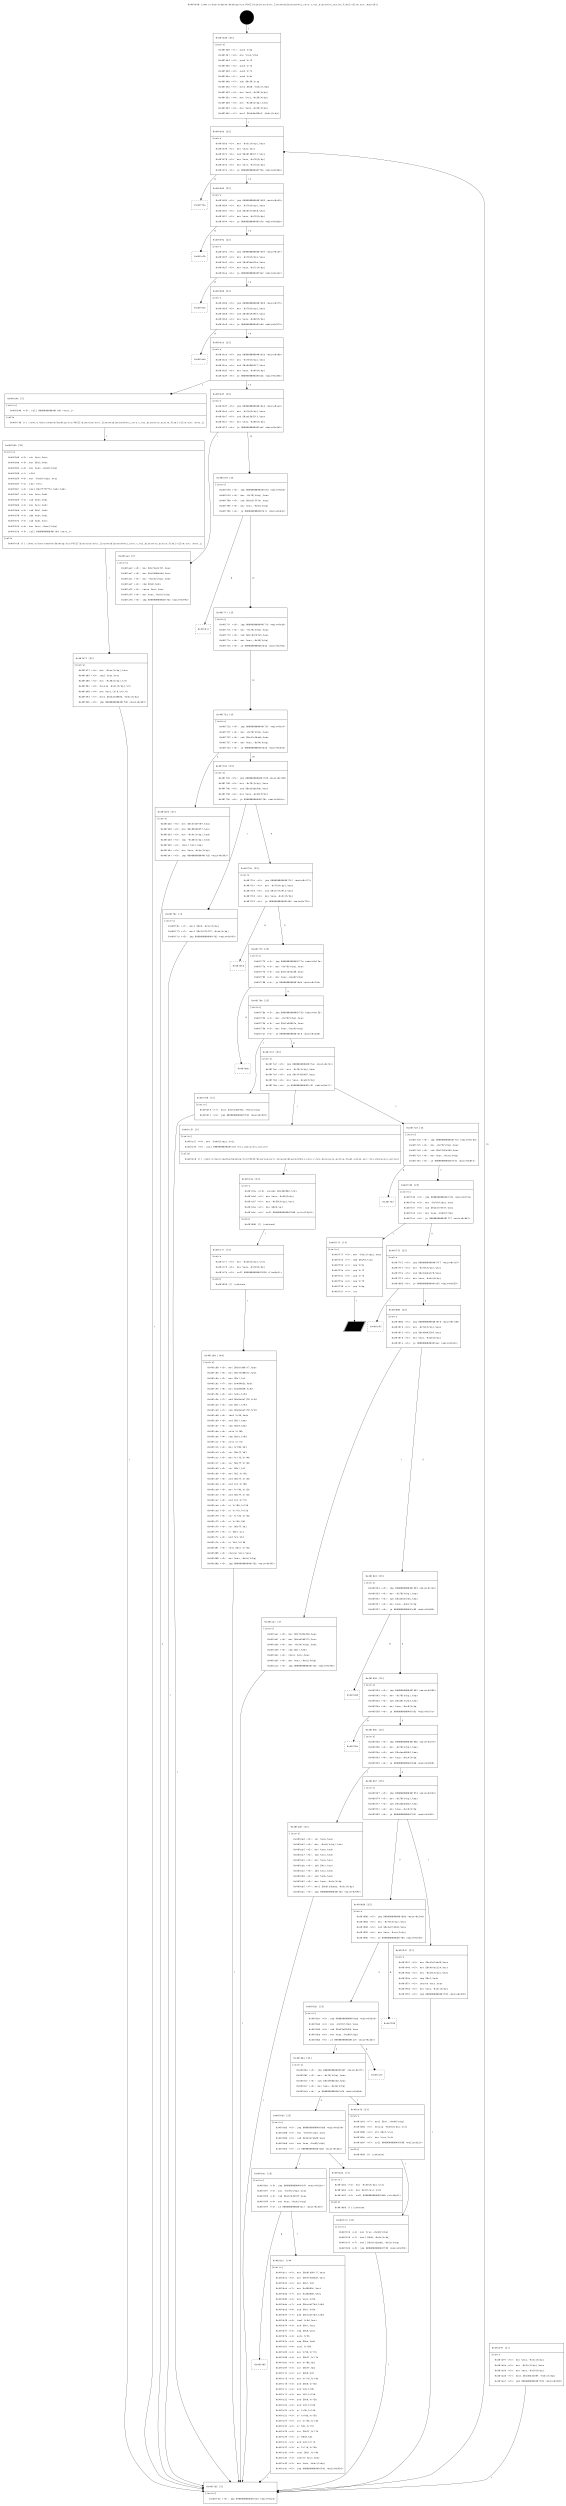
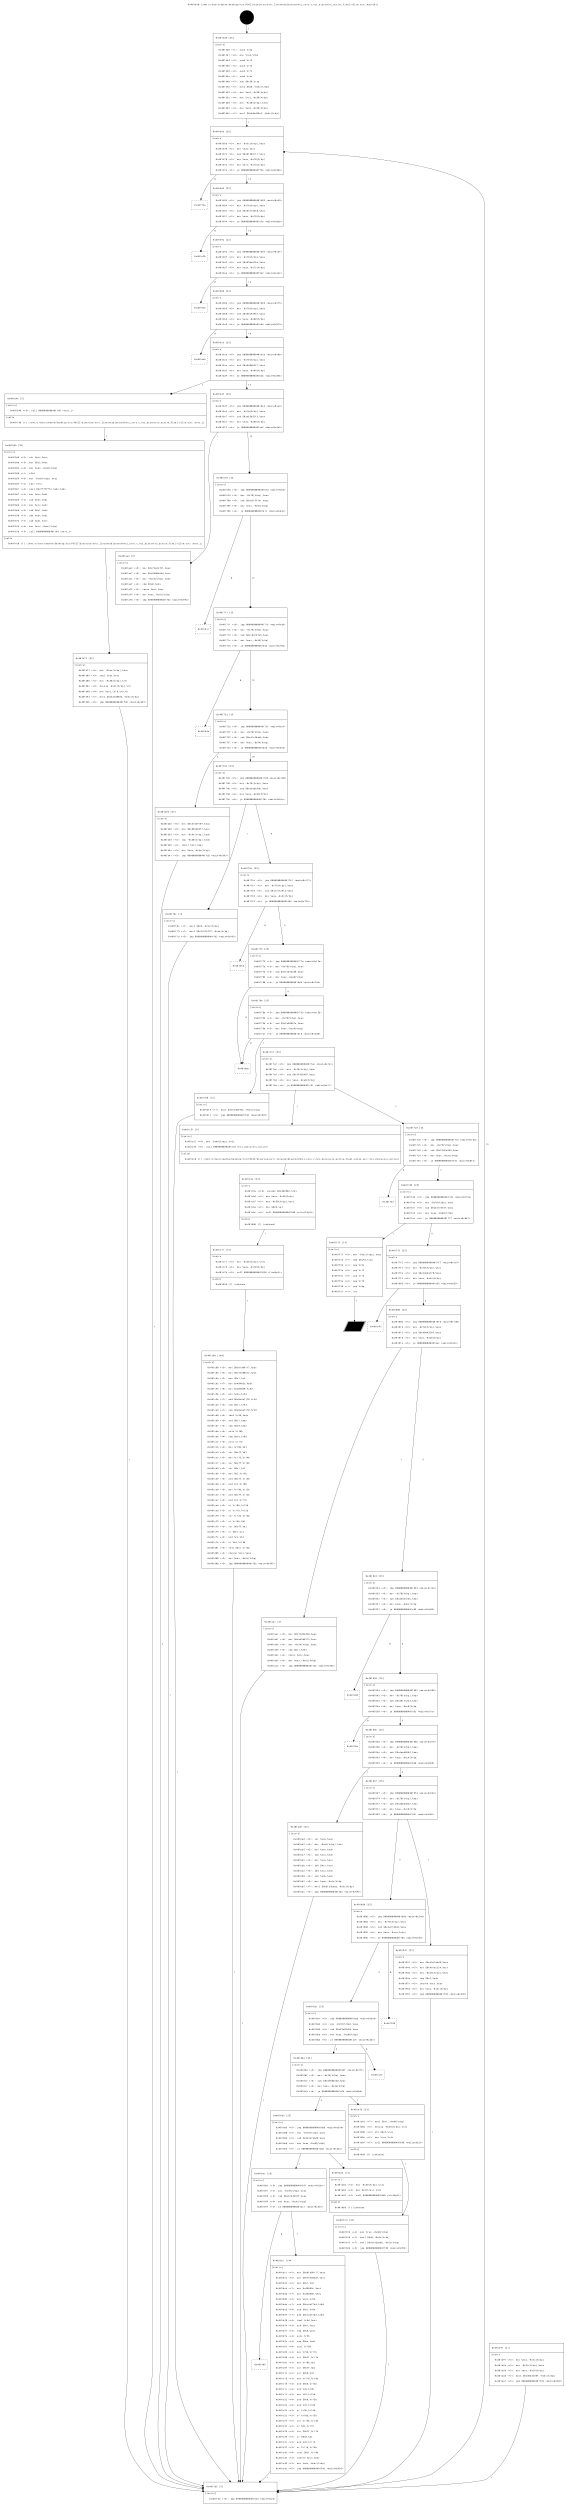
none -> (203, 731)
(292, 1042) -> (245, 1050)
